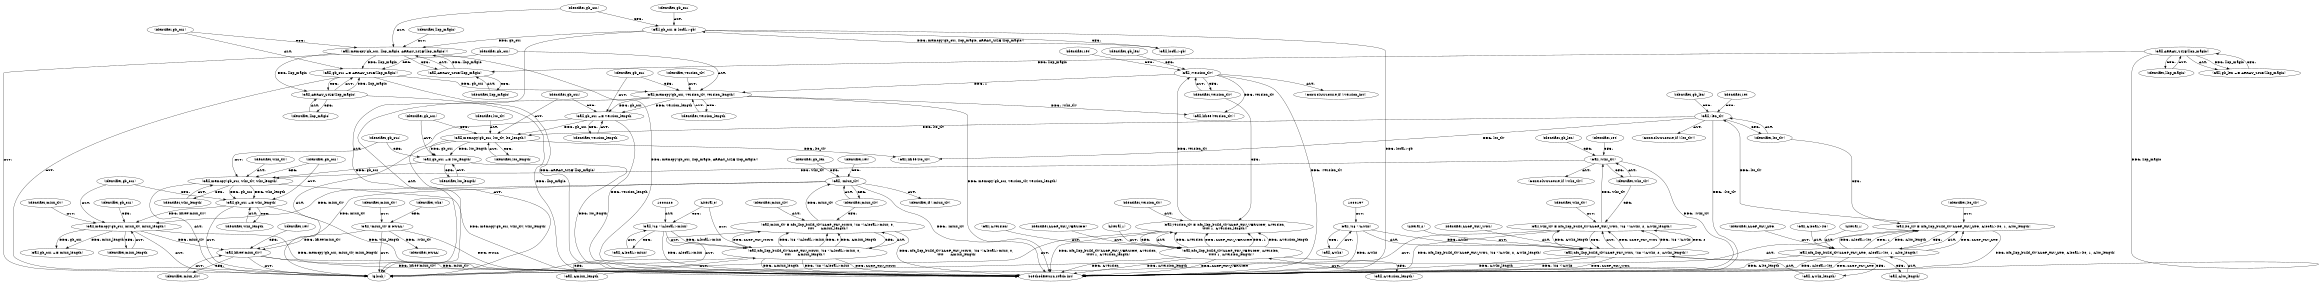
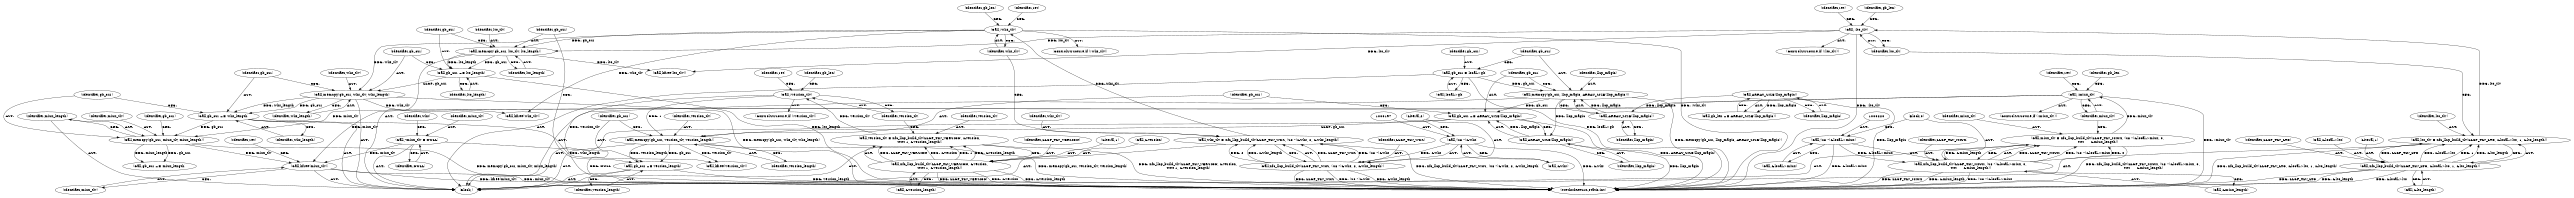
(971, 41) -> (1453, 84)
(382, 62) -> (1537, 106)
(472, 84) -> (1333, 127)
(1336, 95) -> (786, 116)
(1064, 106) -> (717, 153)
none -> (523, 116)
(1713, 116) -> (1857, 30)
(554, 128) -> (754, 32)
none -> (1437, 128)
none -> (1943, 140)
none -> (420, 155)
(367, 170) -> (435, 84)
(709, 203) -> (1916, 116)
(931, 203) -> (2029, 116)
(187, 214) -> (212, 127)
(323, 240) -> (383, 153)
(419, 240) -> (415, 153)
(1310, 251) -> none
(184, 265) -> (242, 184)
(1819, 277) -> none
